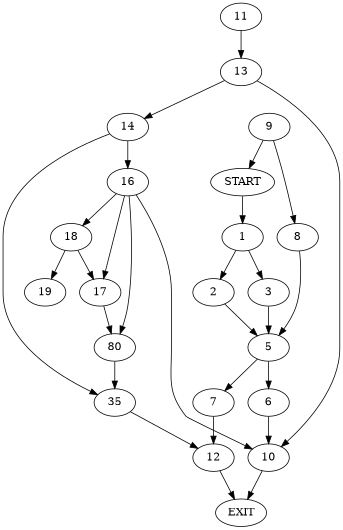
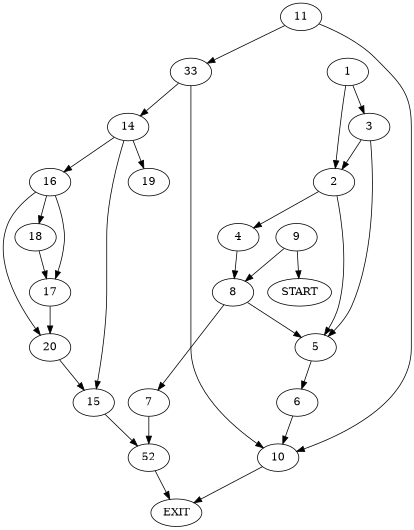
(241, 72) -> (191, 72)
none -> (354, 151)
(243, 206) -> none
none -> (238, 237)
(60, 261) -> (137, 151)
(171, 337) -> (411, 242)
(115, 347) -> (50, 347)
(244, 372) -> (196, 340)
(115, 403) -> (94, 403)
(214, 458) -> (149, 458)
